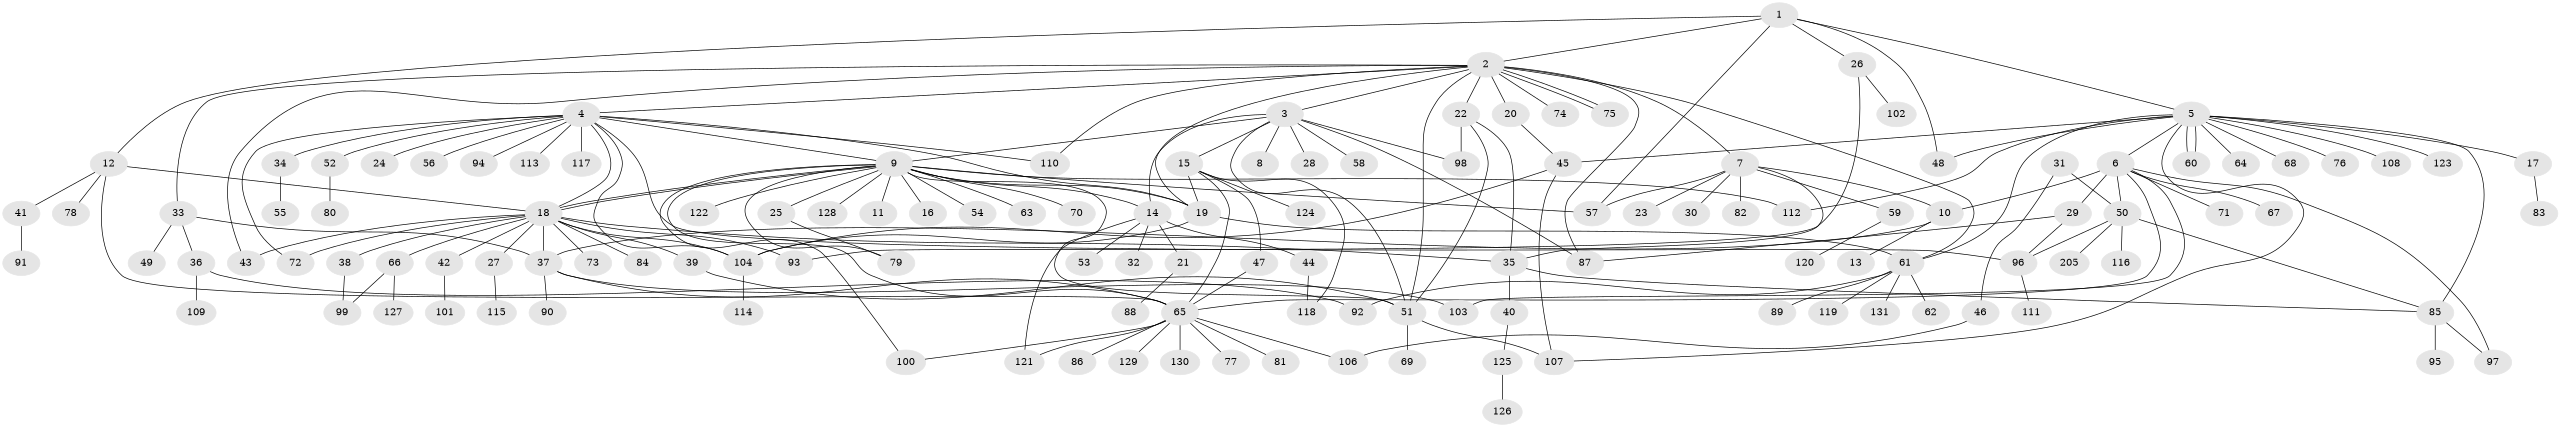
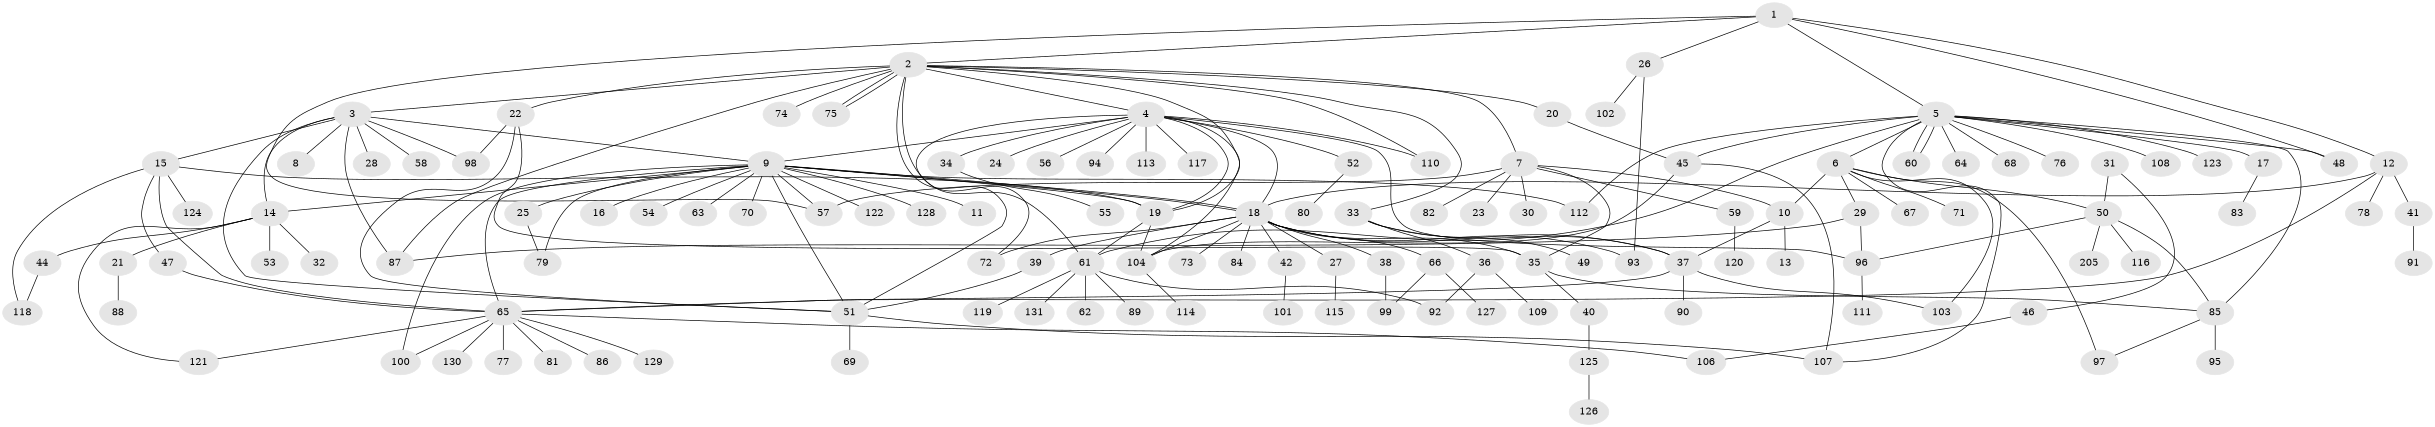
(246, 263) -> none
(1464, 300) -> none
